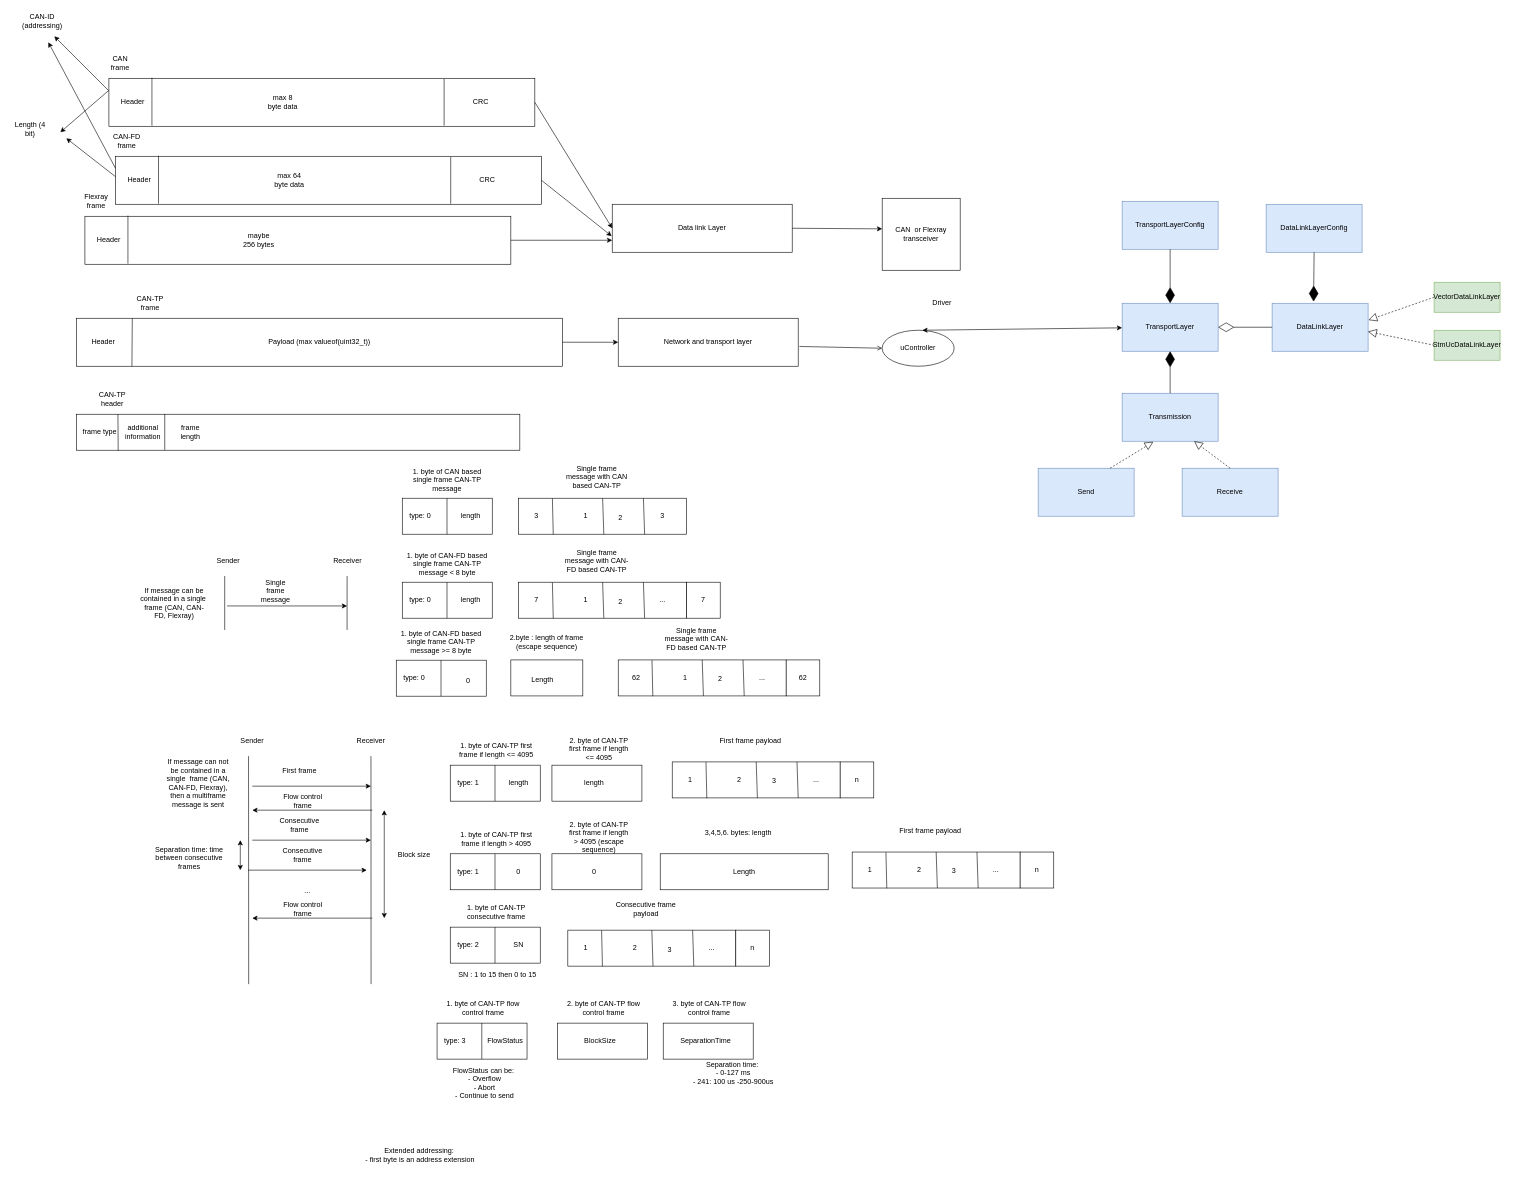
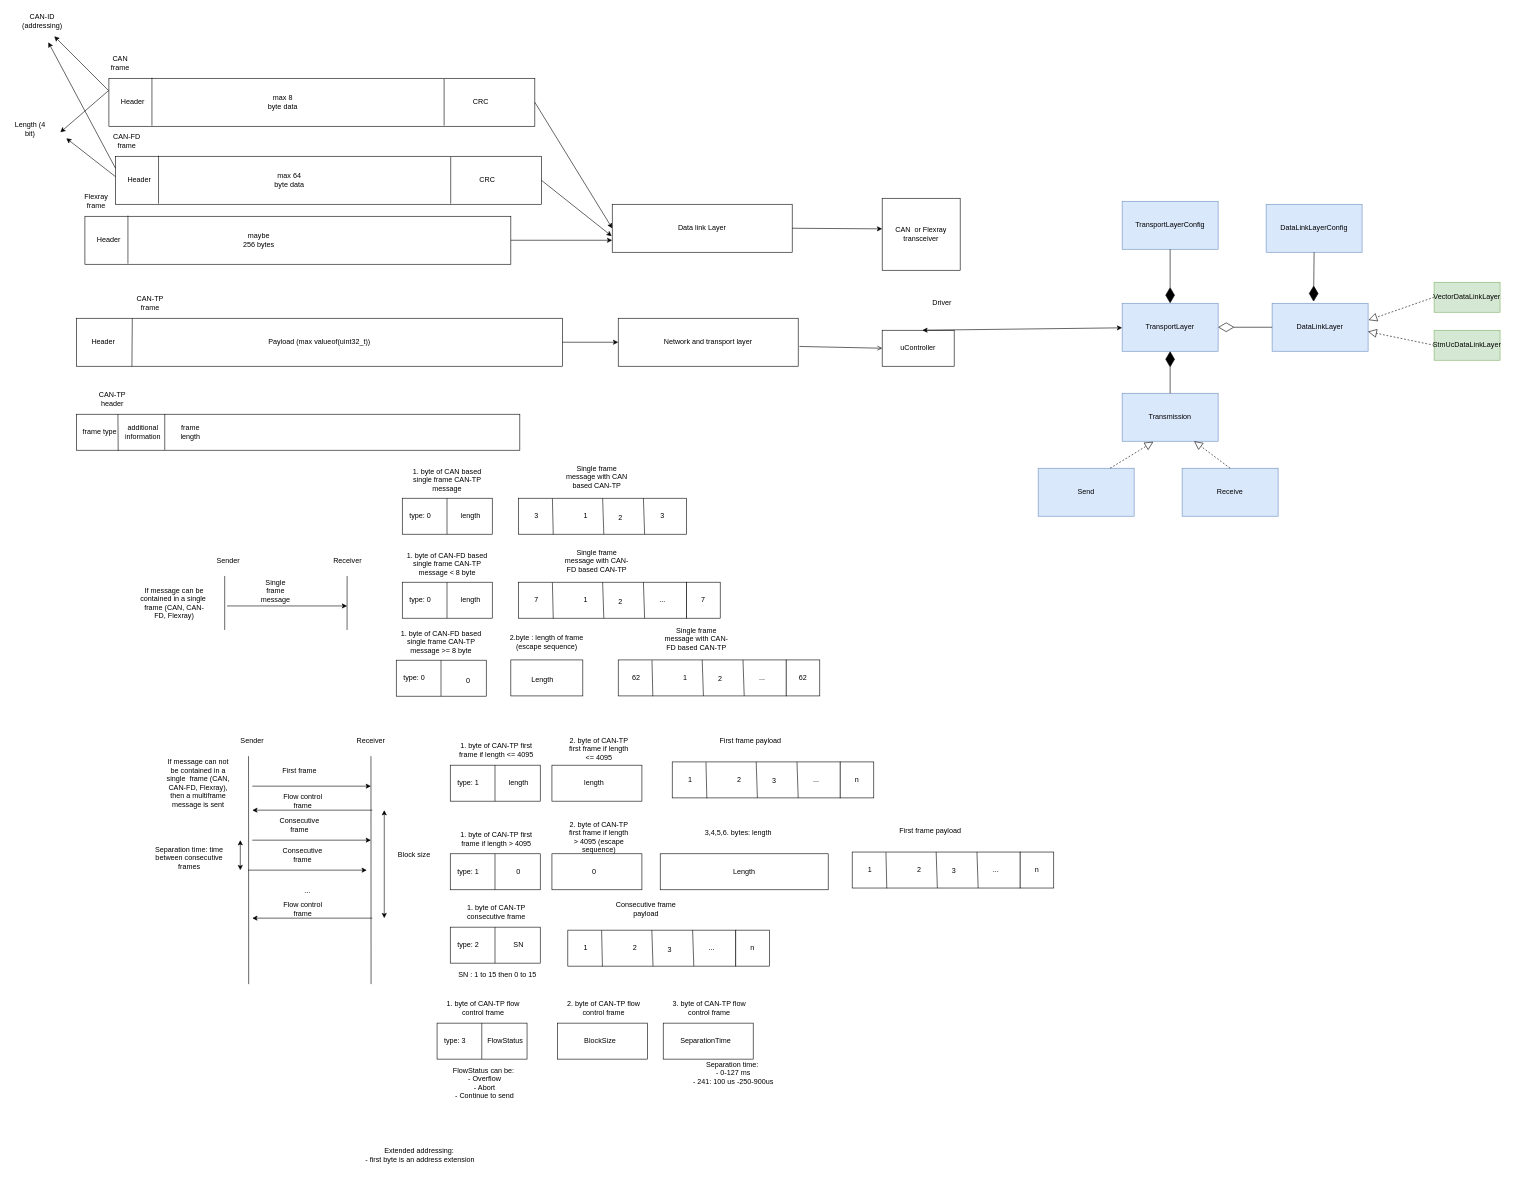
(918, 348) -> (918, 348)
